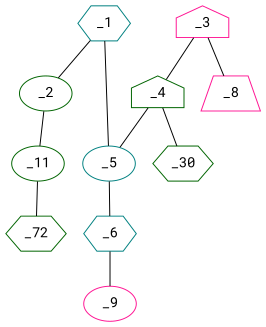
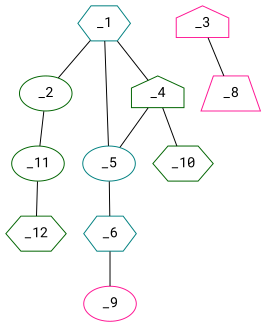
(180, 59) -> (133, 61)
(183, 164) -> (183, 164)
(36, 234) -> (36, 234)
